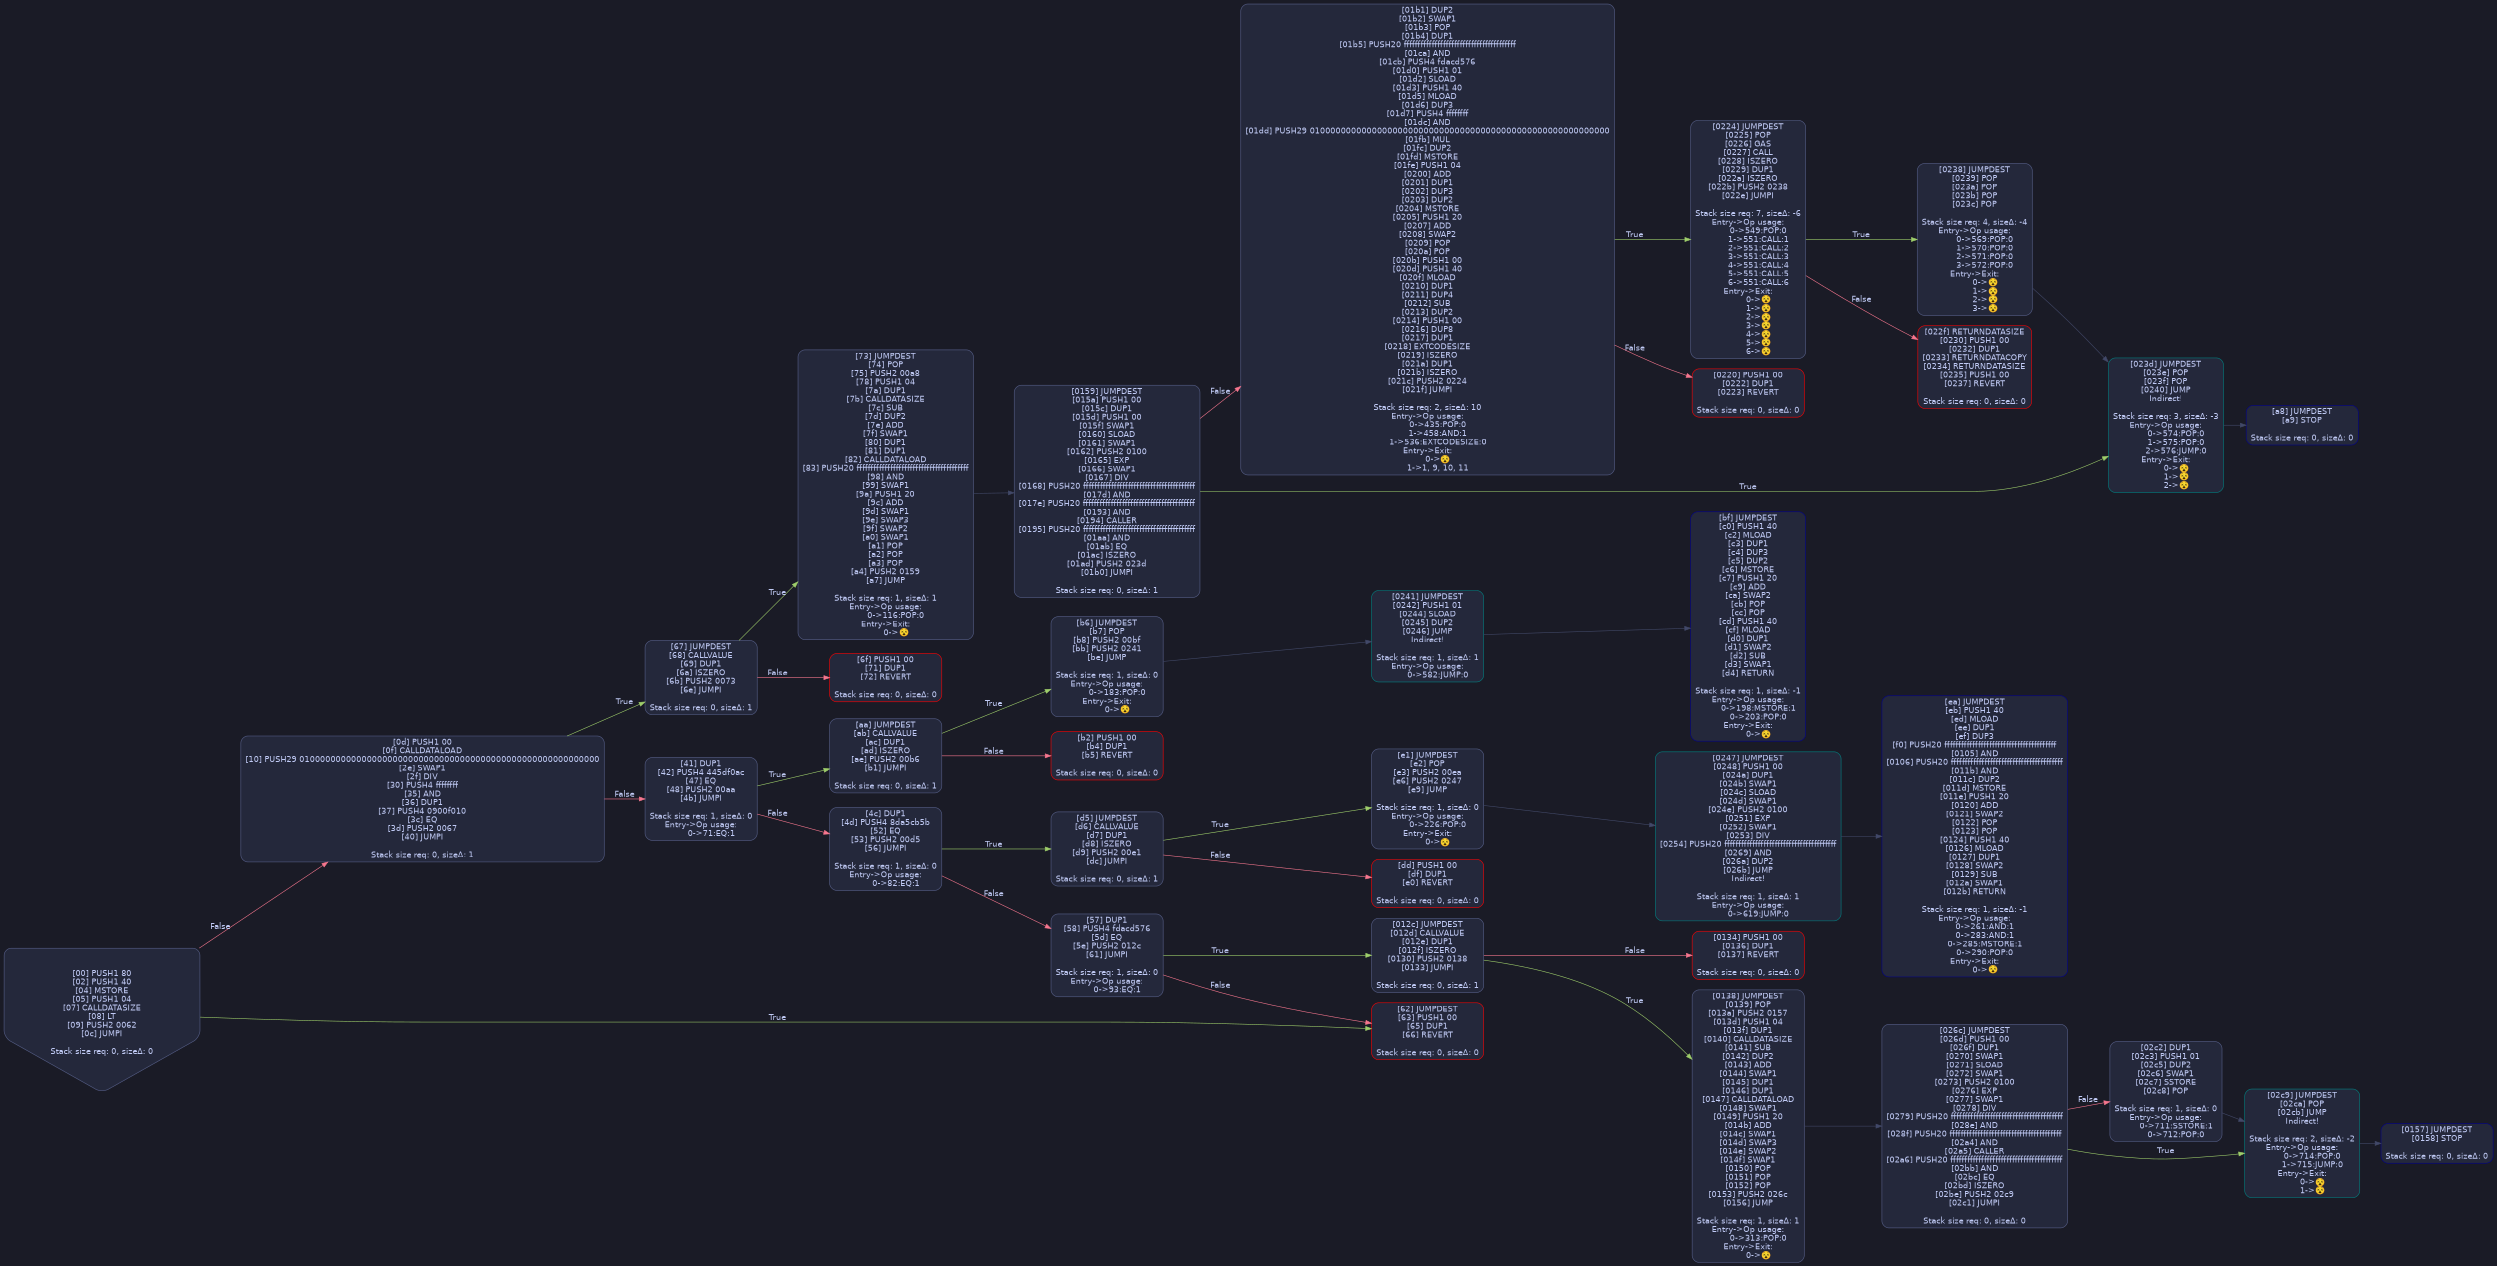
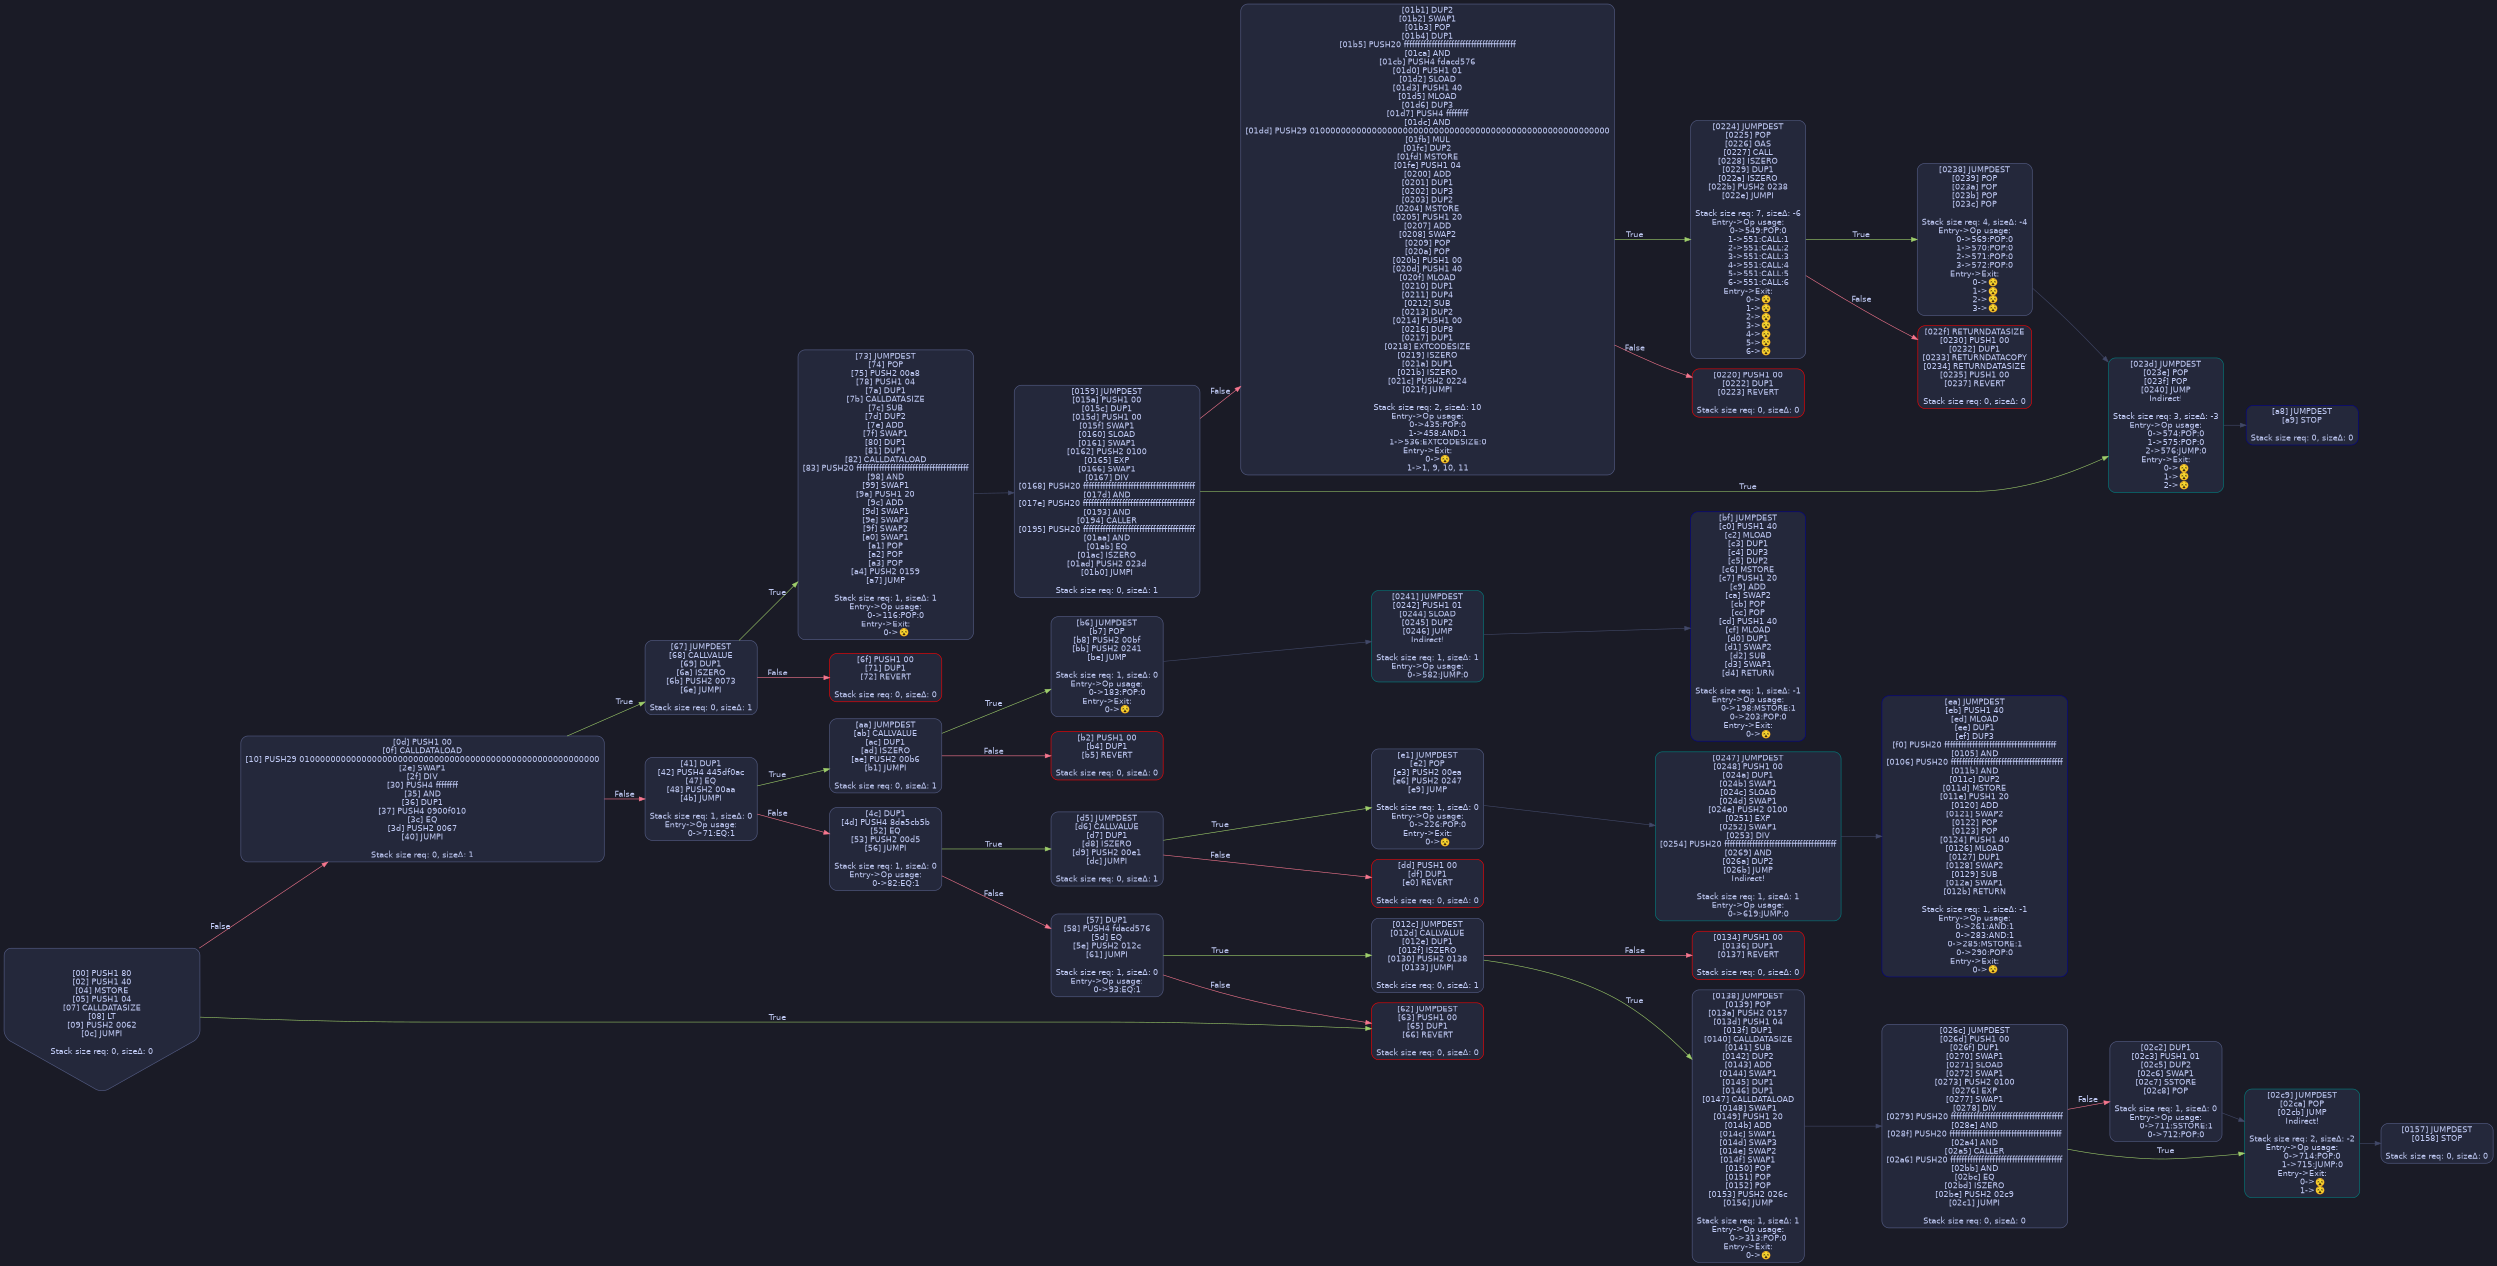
(2437, 1143) -> (2437, 1143)
